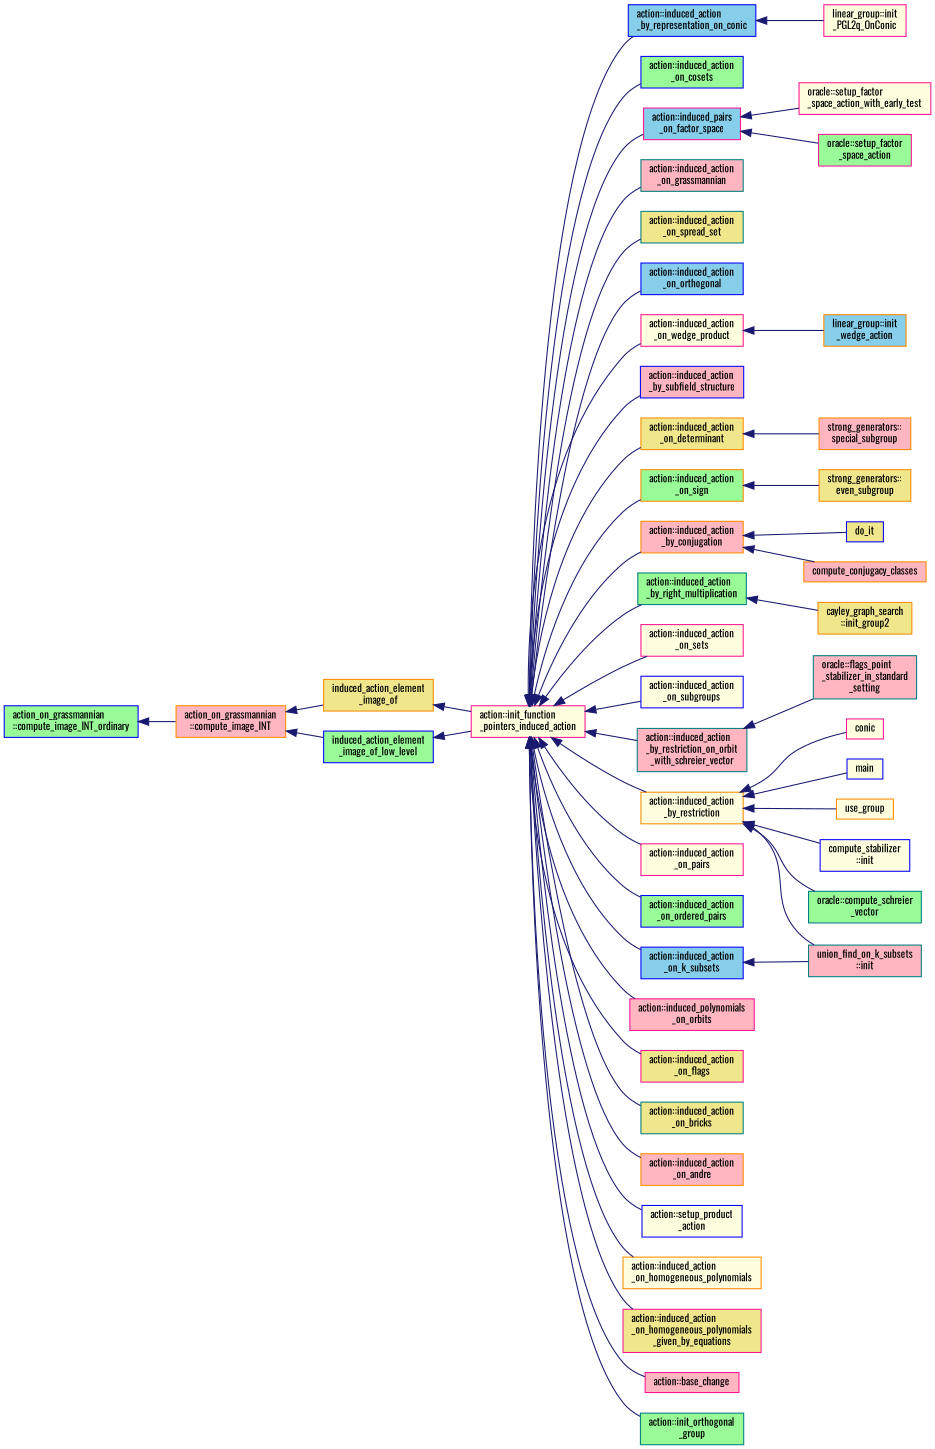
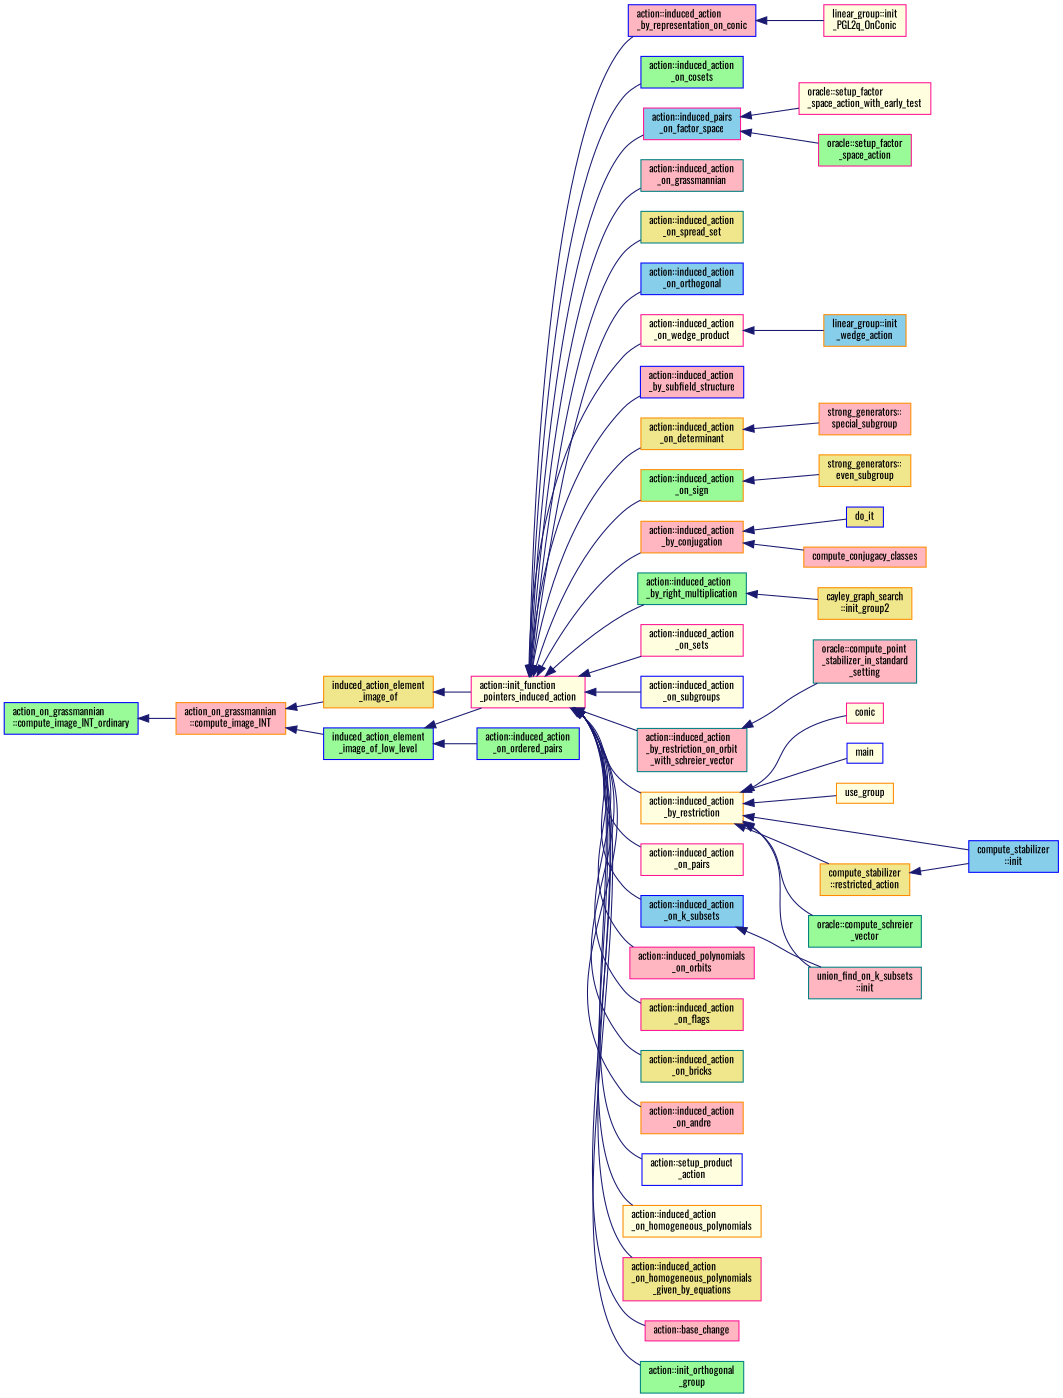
(692, 21) -> (692, 21)
(865, 677) -> (865, 661)
(578, 831) -> (461, 744)
(865, 855) -> (1014, 857)
none -> (865, 880)
